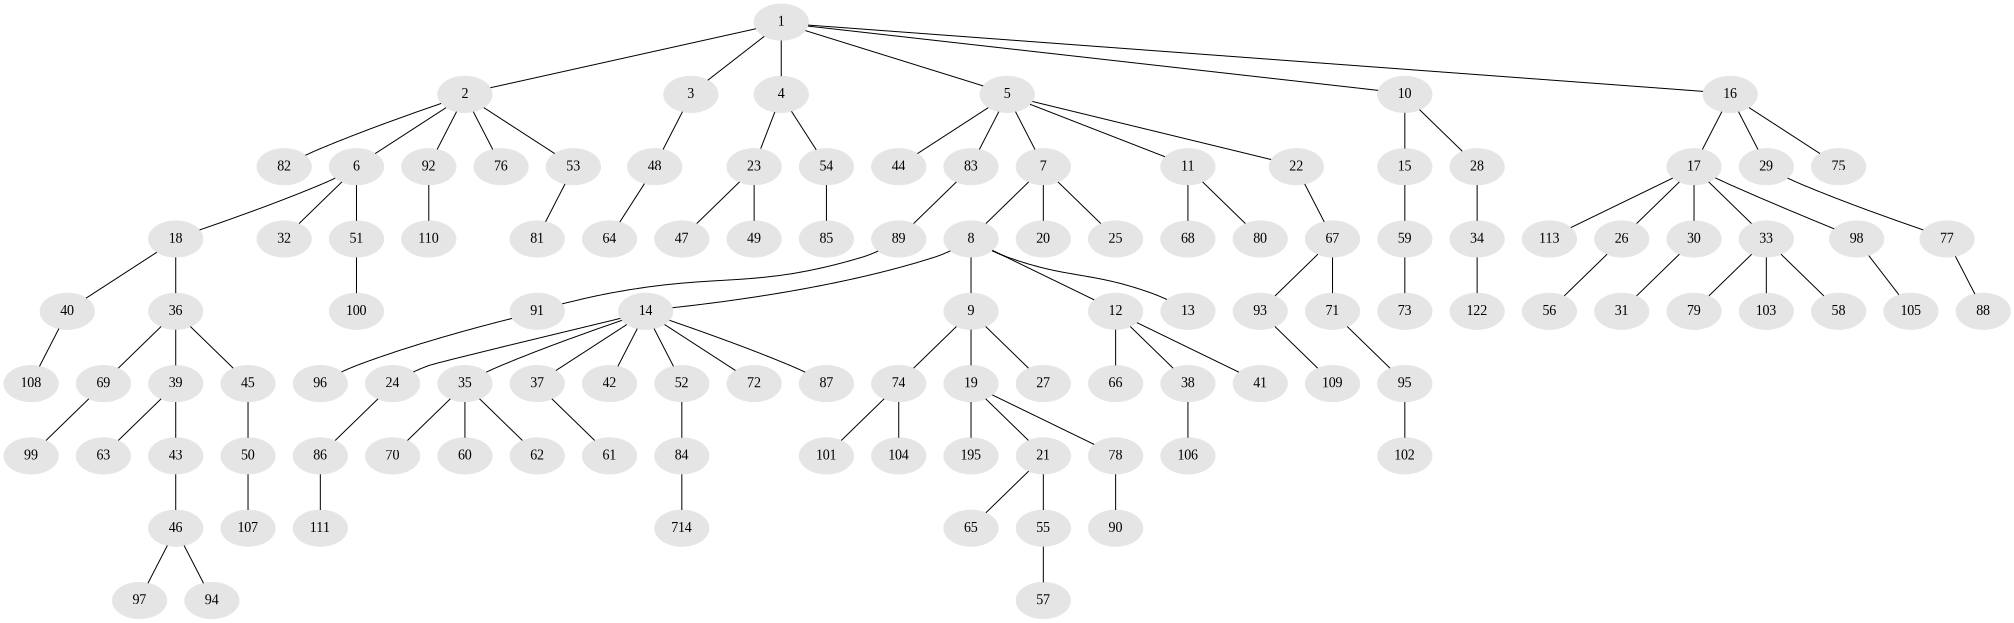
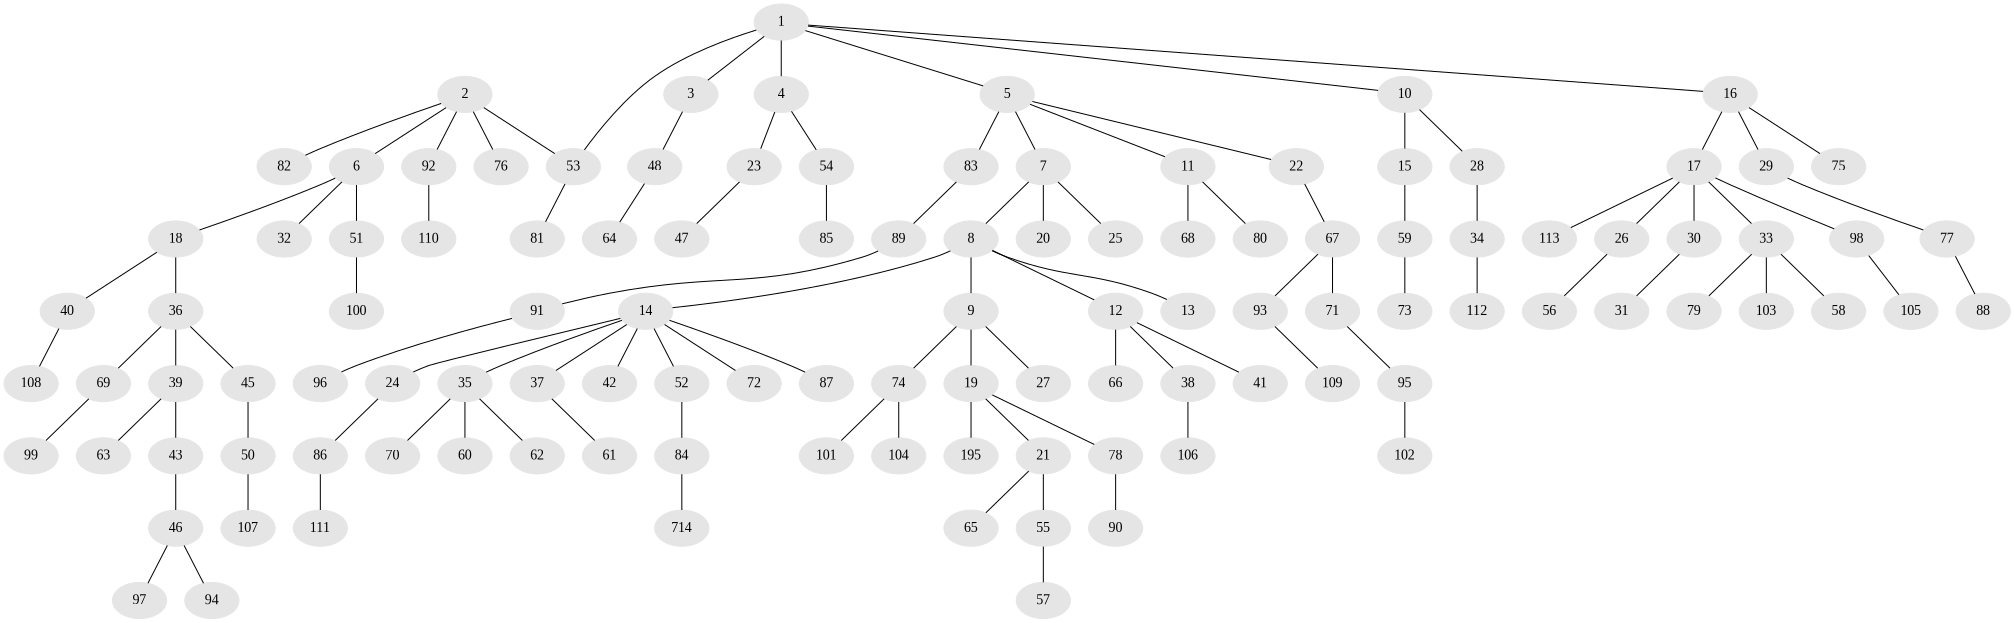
(623, 58) -> (659, 74)
(899, 167) -> none
(754, 239) -> none
(1477, 311) -> (1477, 311)
